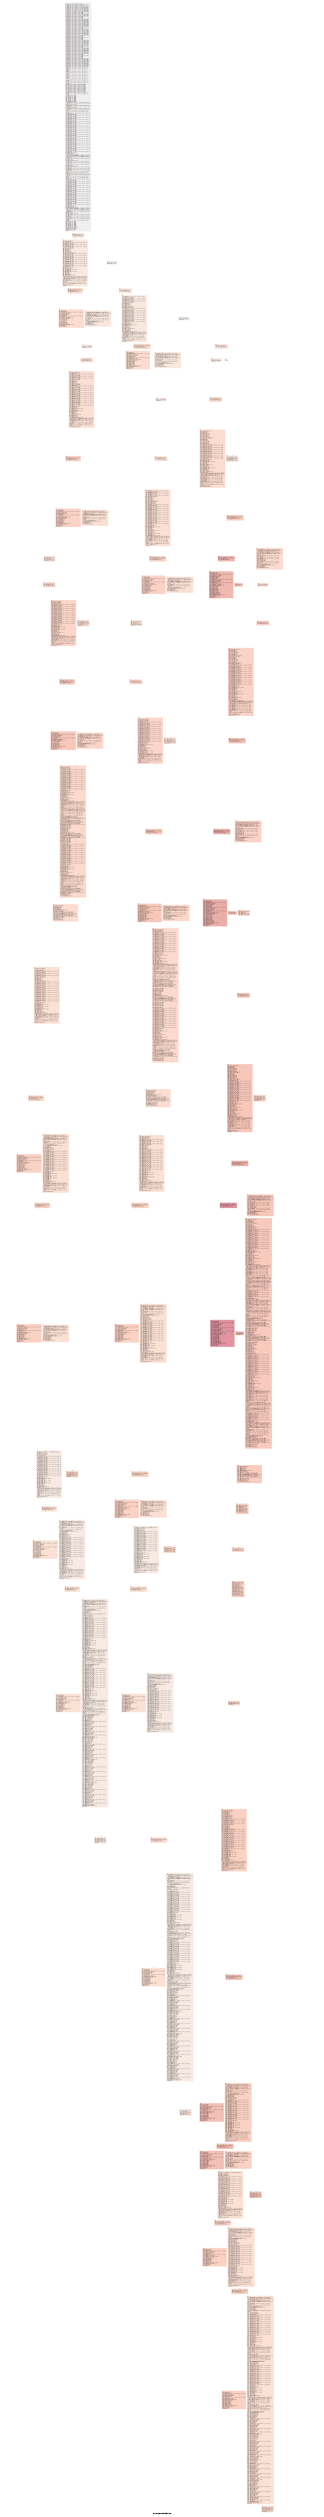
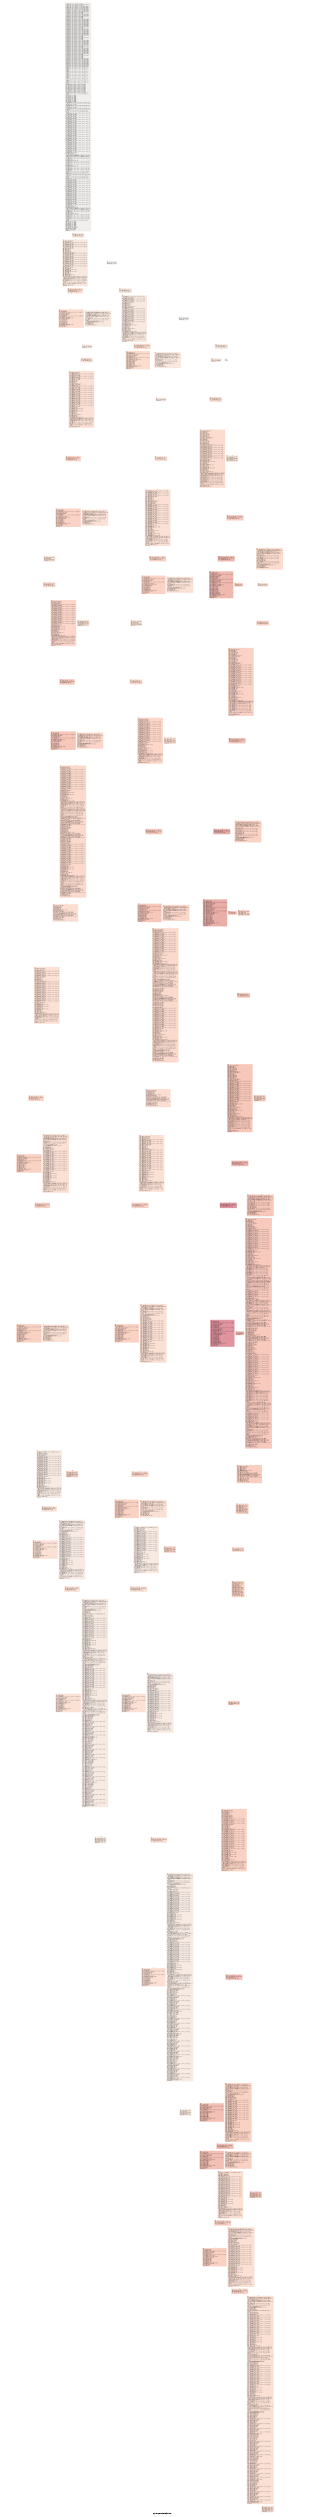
(234, 2400) -> none
